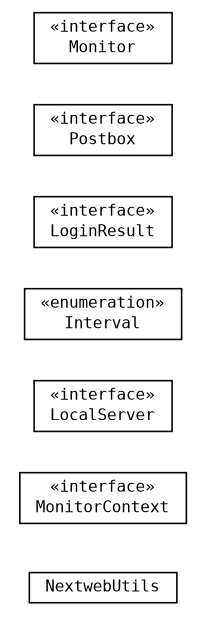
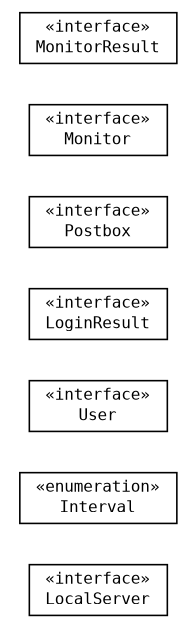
none -> (98, 38)
none -> (98, 406)
(102, 498) -> none
(102, 587) -> none
